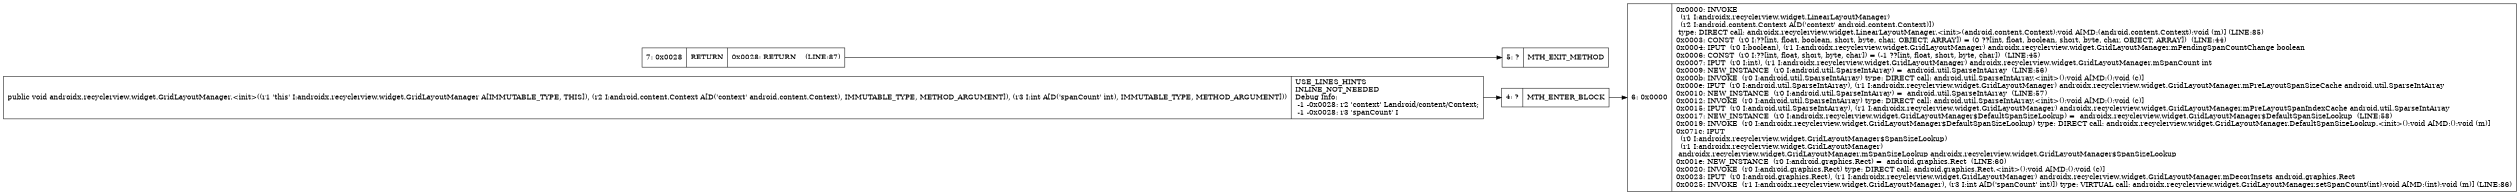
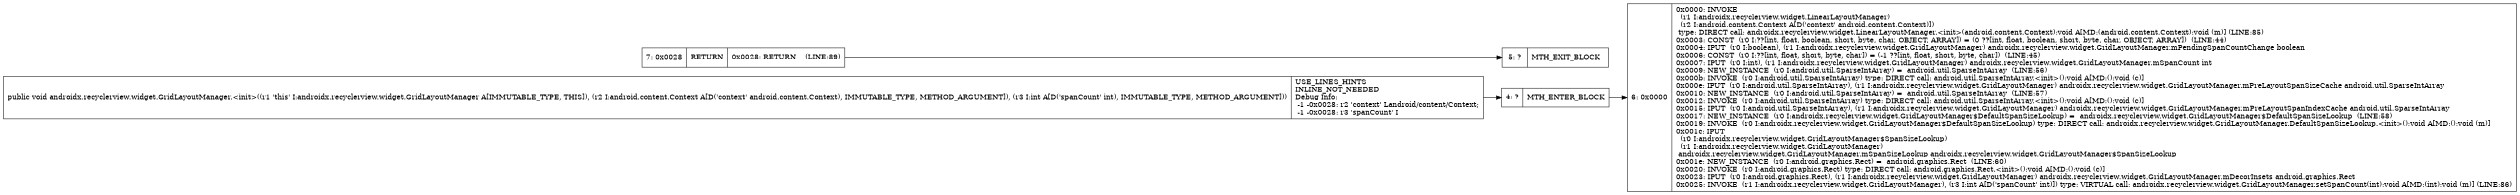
(786, 57) -> (786, 57)
(1566, 57) -> (1566, 57)
(1703, 132) -> (1703, 132)
